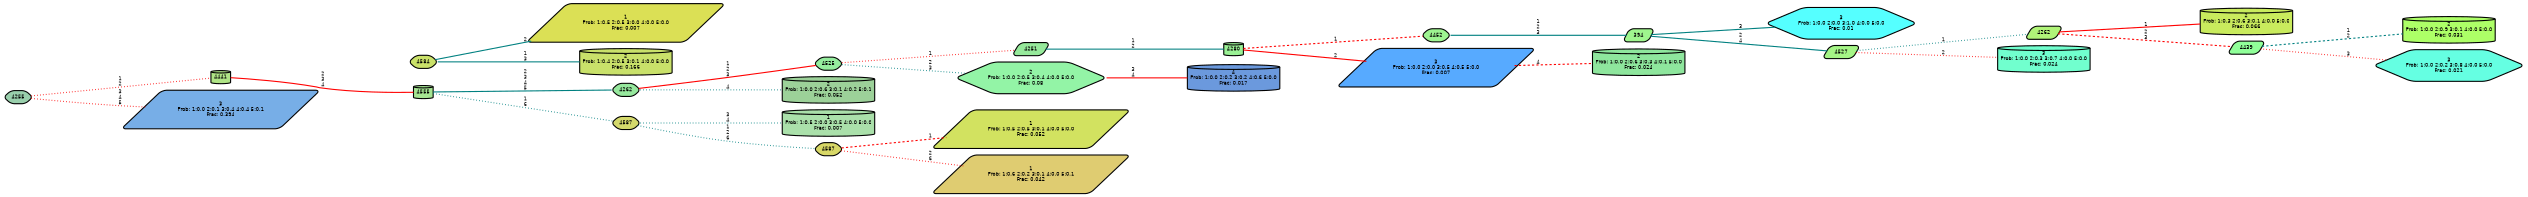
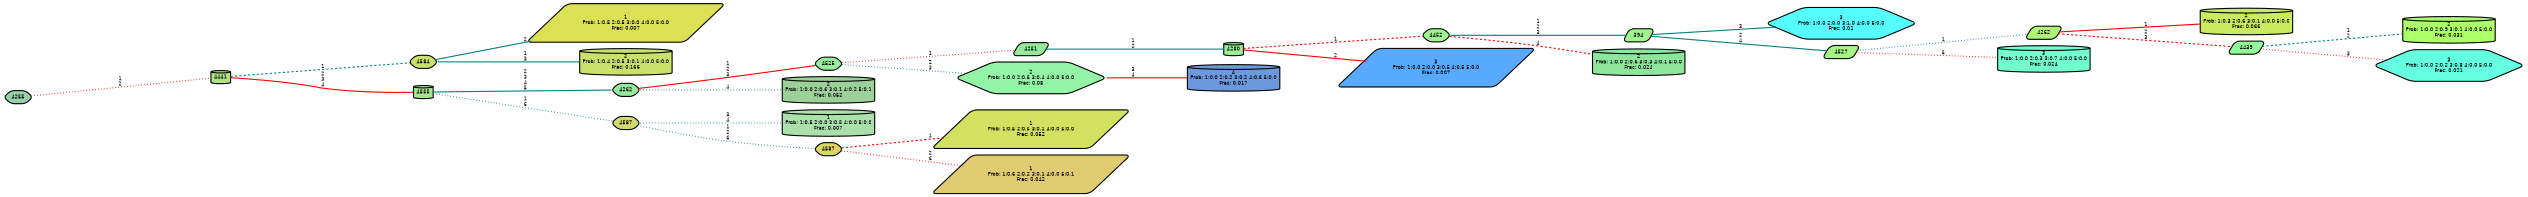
(1943, 53) -> (1943, 53)
(1554, 65) -> (1521, 44)
none -> (320, 70)
(221, 110) -> none
